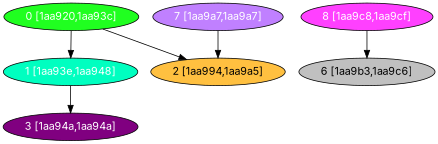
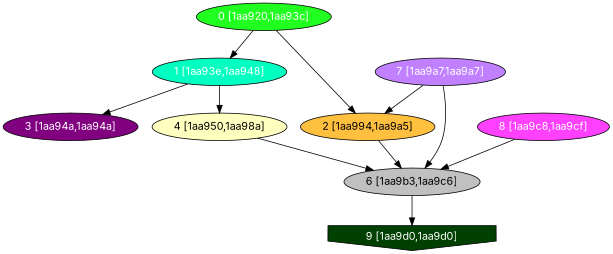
none -> (445, 126)
none -> (220, 127)
none -> (387, 151)
none -> (412, 237)
